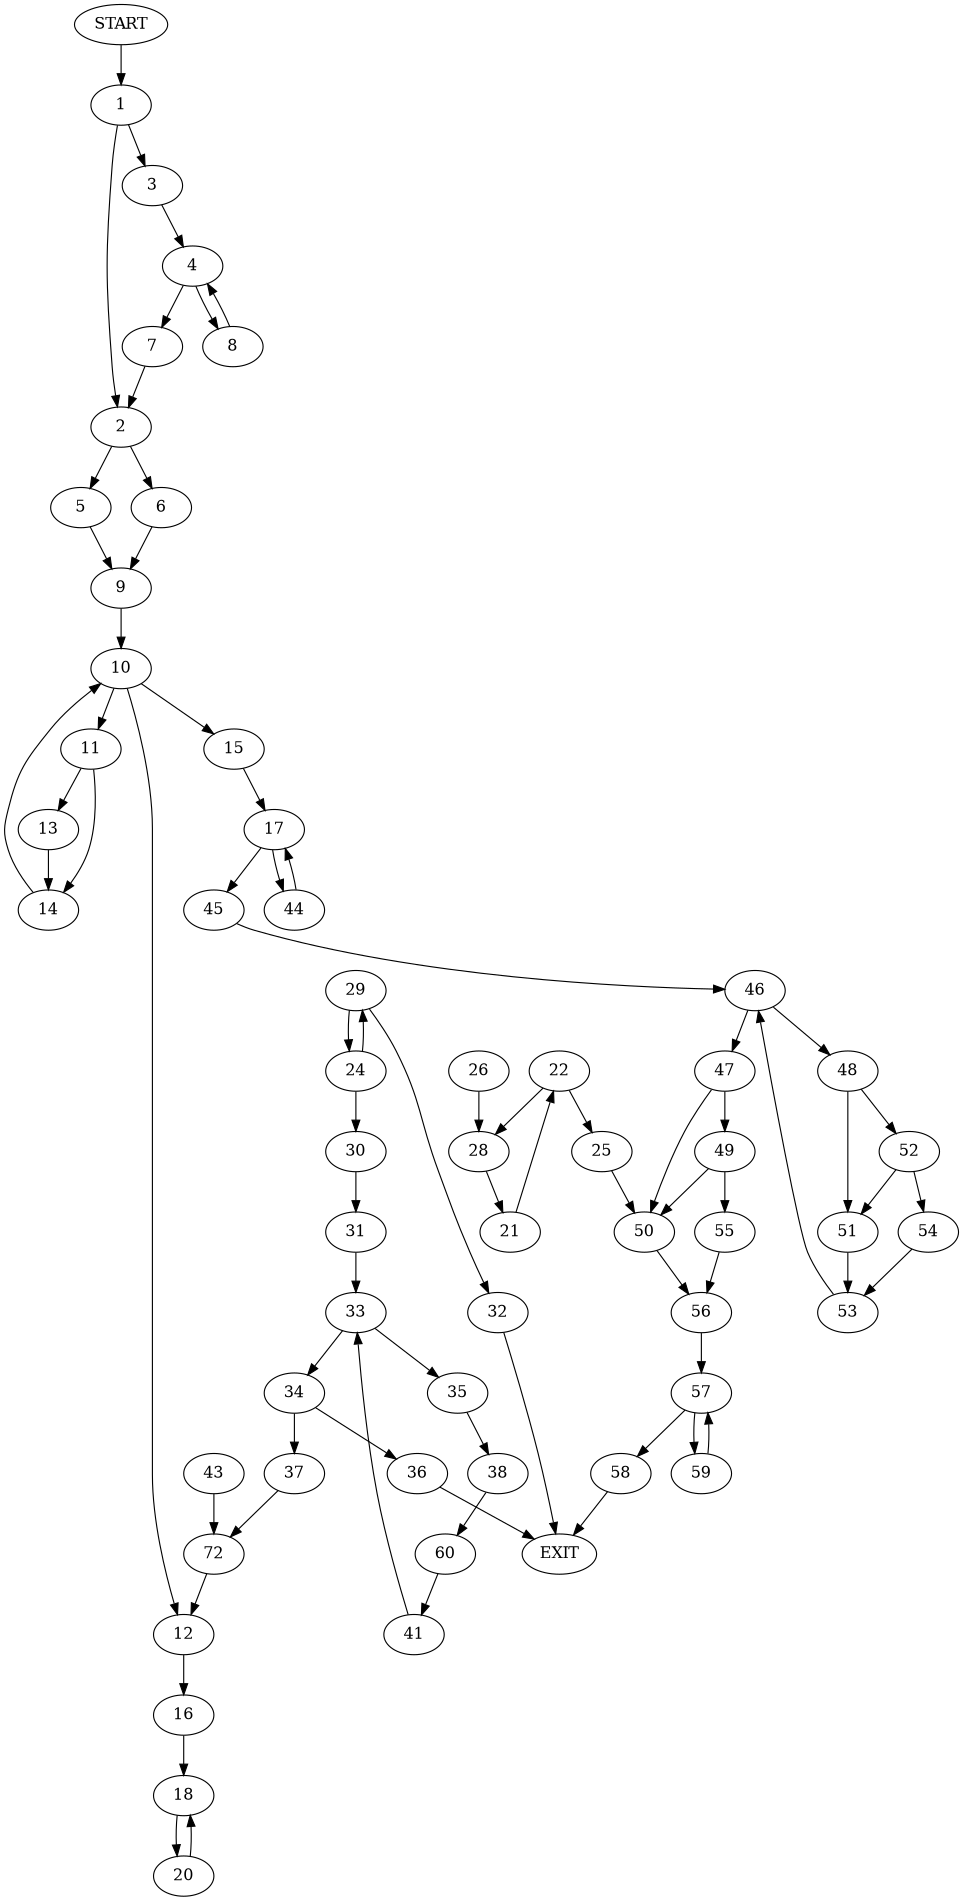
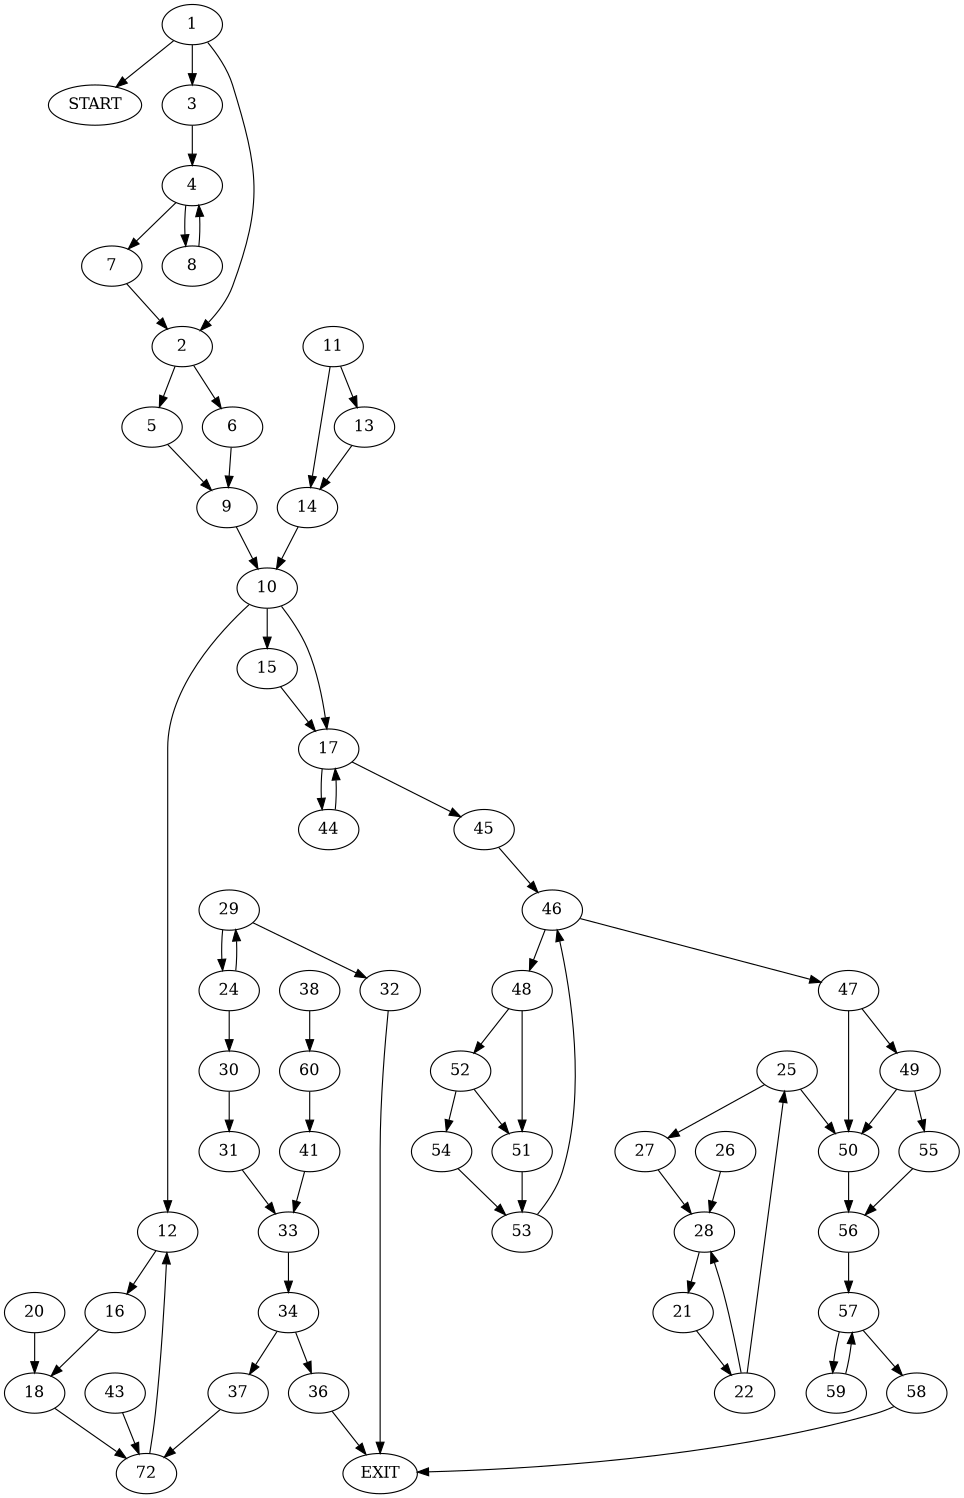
(121, 59) -> (149, 60)
(108, 703) -> (311, 659)
none -> (645, 1152)
(458, 1393) -> none
(176, 1830) -> (86, 1430)
